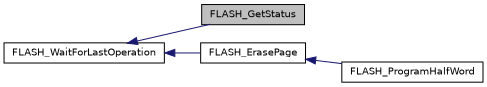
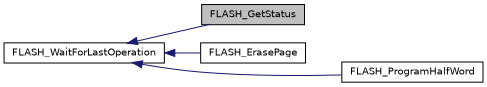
(329, 62) -> (242, 74)
